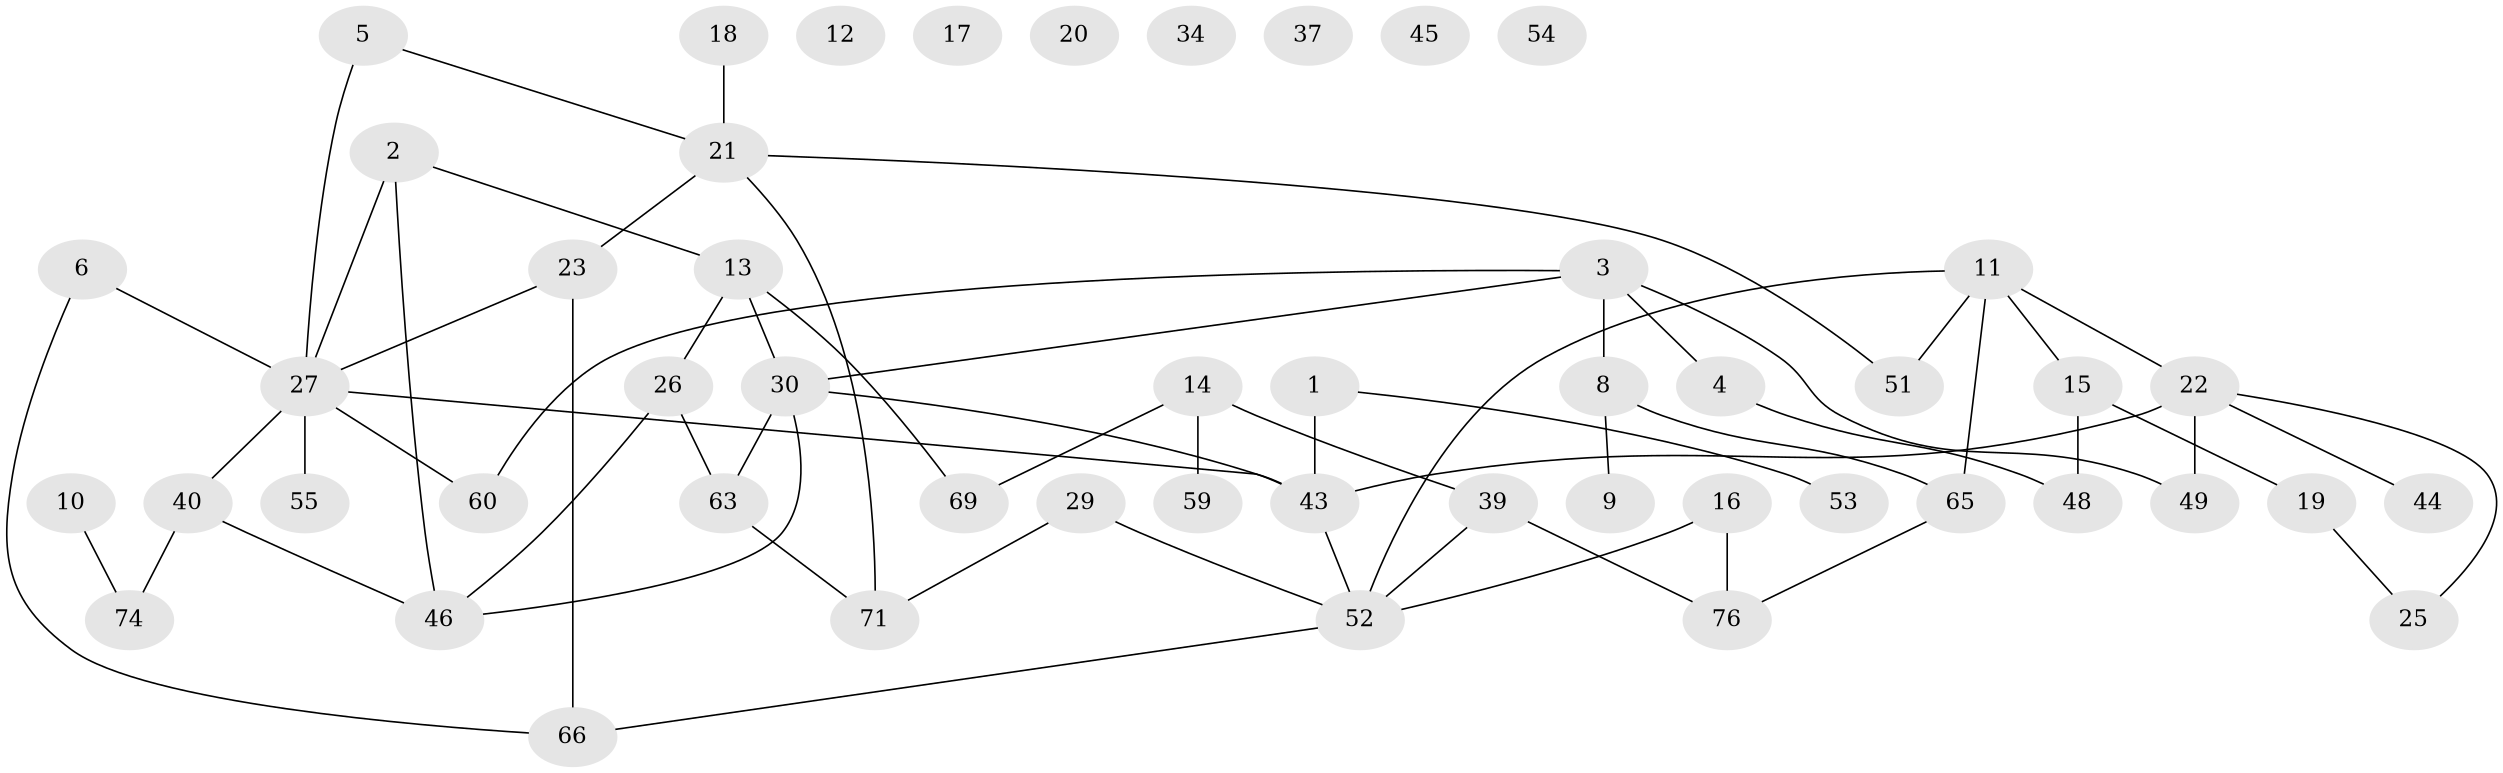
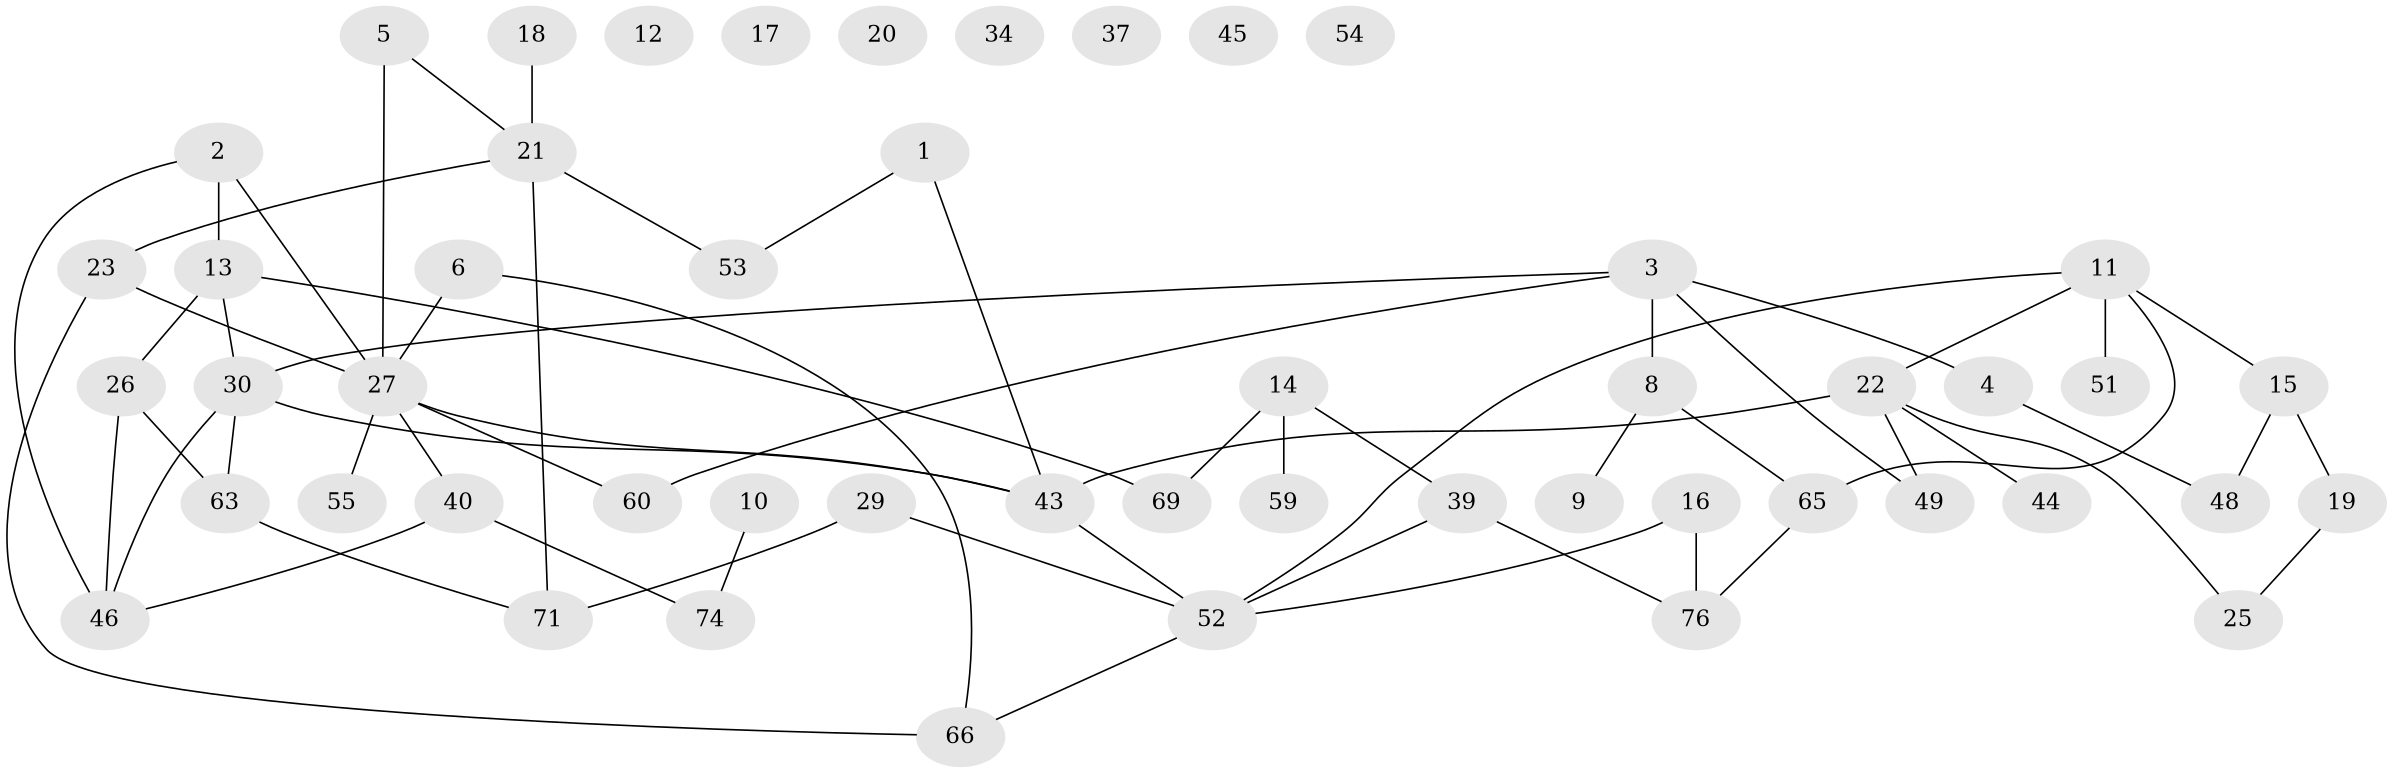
(1339, 190) -> (633, 211)
